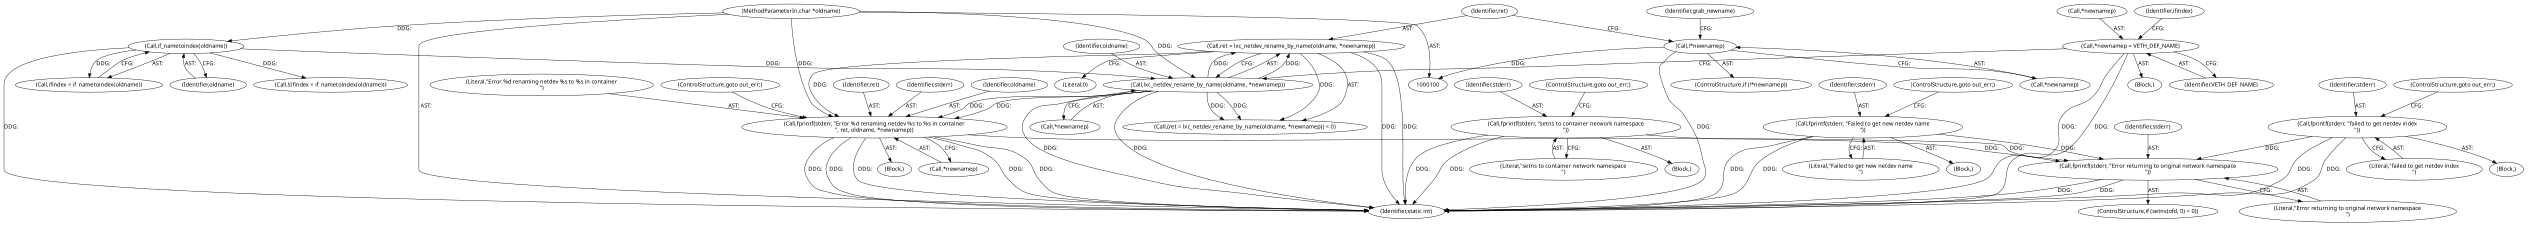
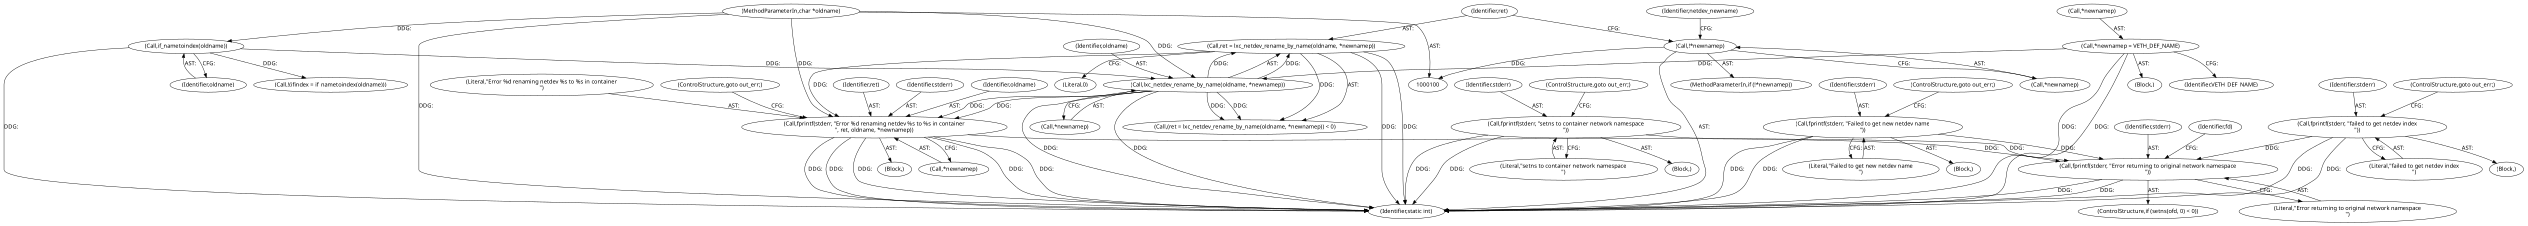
(1700, 11) -> (1700, 11)
(2169, 11) -> none
(1239, 62) -> none
(1706, 64) -> (1706, 64)
(2178, 66) -> none
(89, 85) -> none
(1741, 85) -> (1741, 85)
(427, 106) -> (427, 106)
(1705, 127) -> (1705, 127)
none -> (2215, 127)
